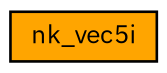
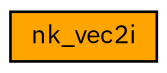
(84, 37) -> (84, 37)
